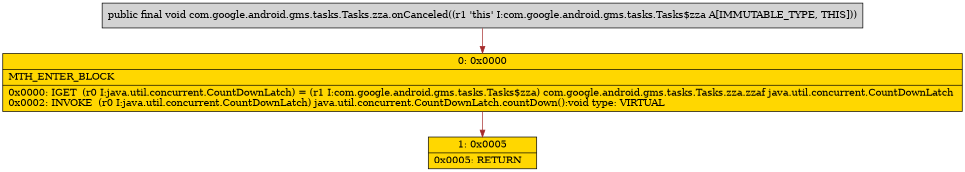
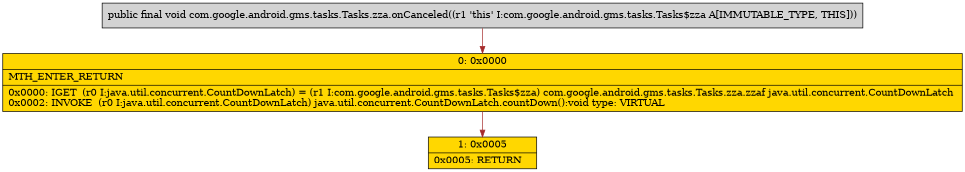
(61, 77) -> (66, 77)
